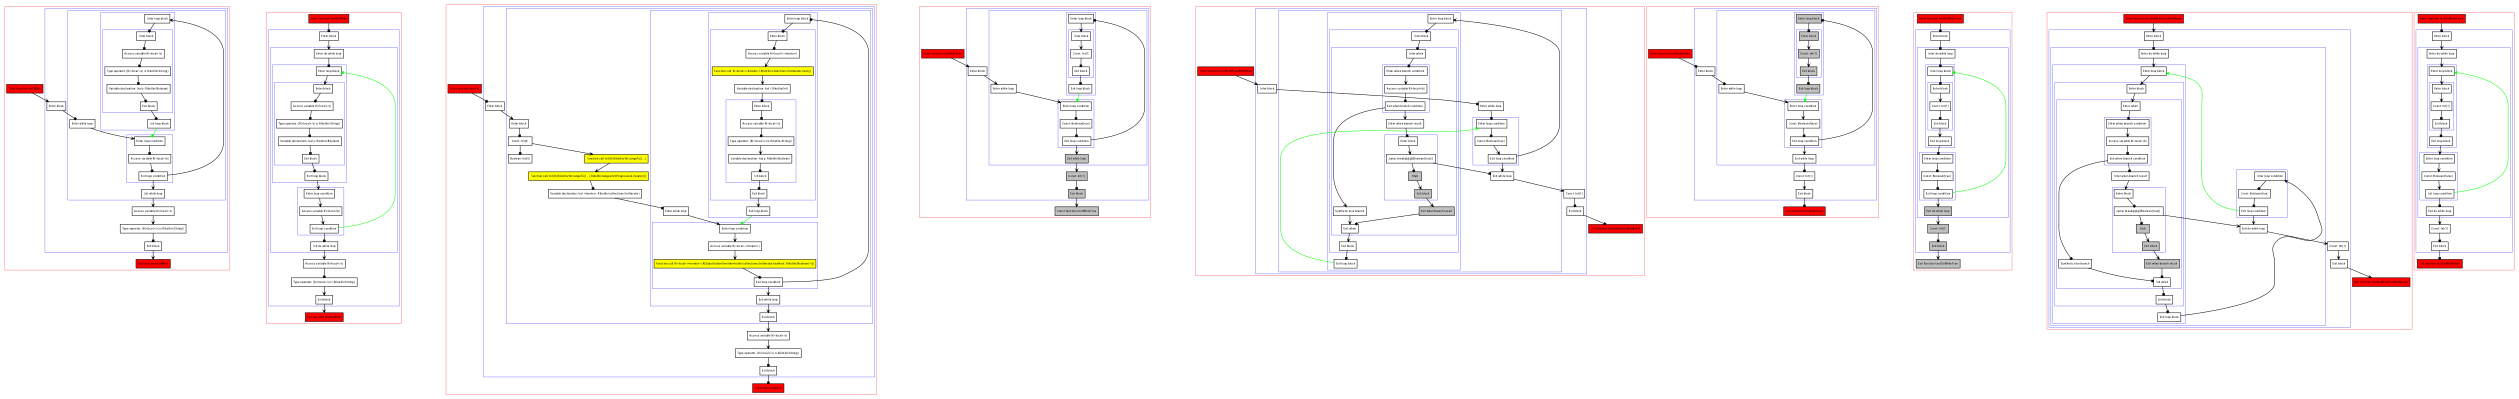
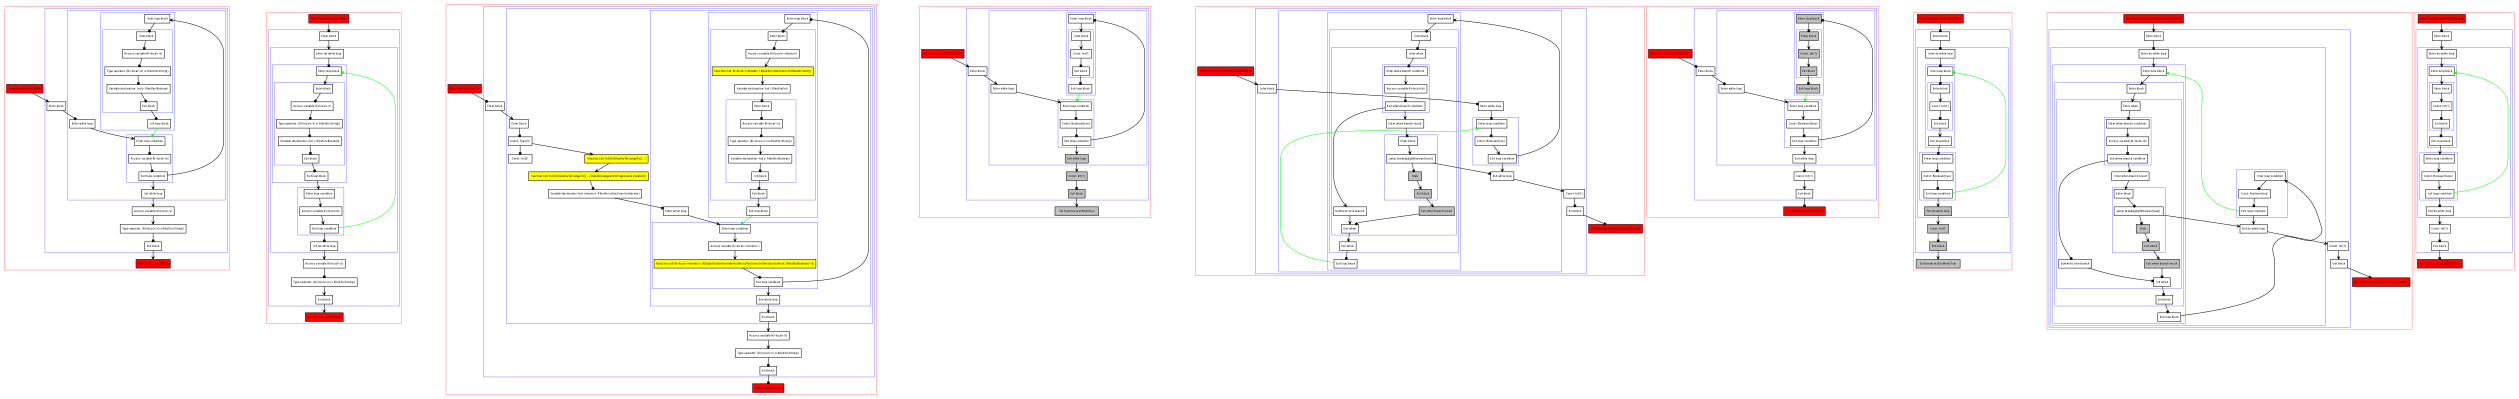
(520, 141) -> (520, 141)
(520, 159) -> (520, 159)
(1077, 211) -> (1077, 211)
(1938, 264) -> (1938, 264)
